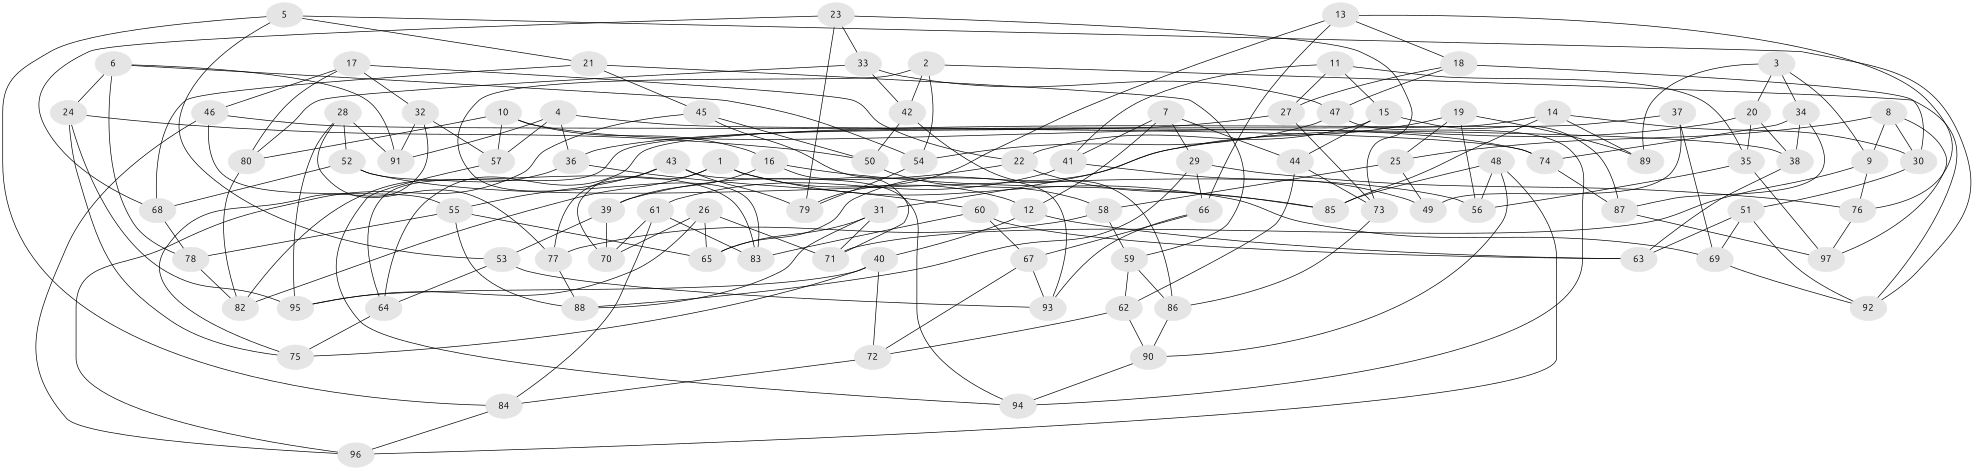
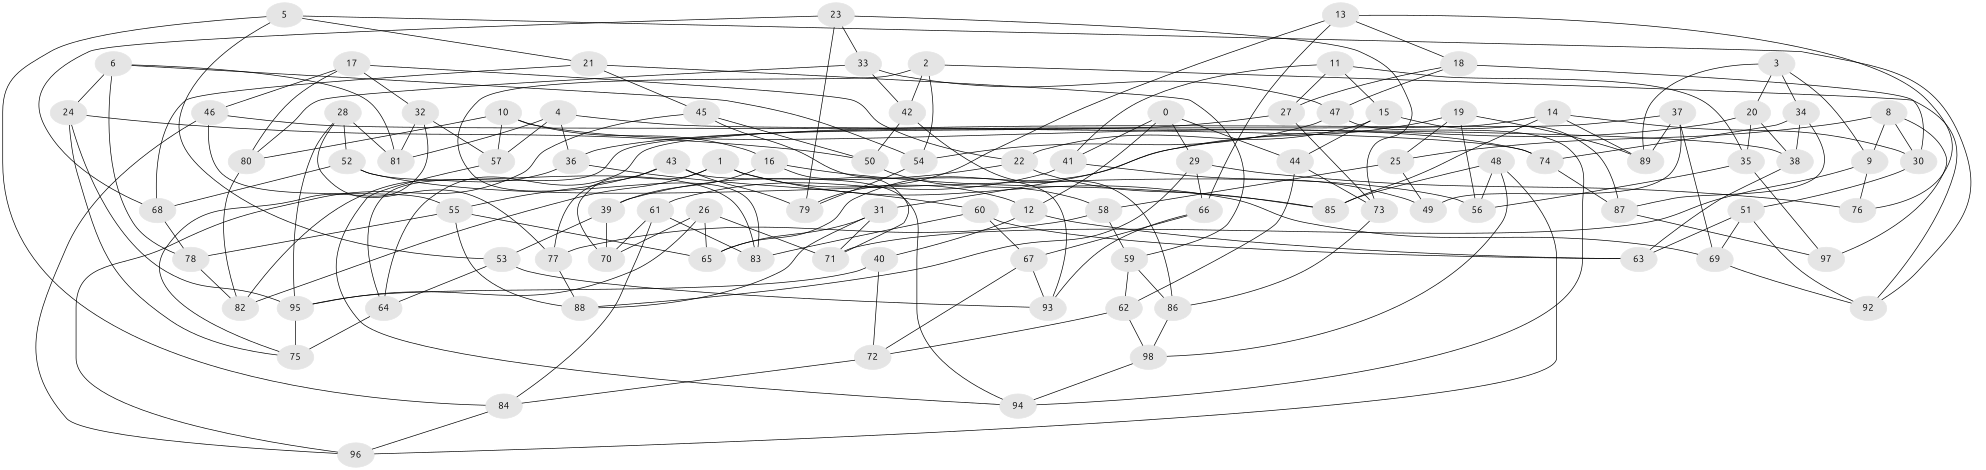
(1166, 113) -> (1166, 113)
none -> (1664, 133)
(396, 162) -> (396, 162)
(1842, 235) -> none
(607, 328) -> (295, 333)
(1148, 357) -> (1148, 357)
